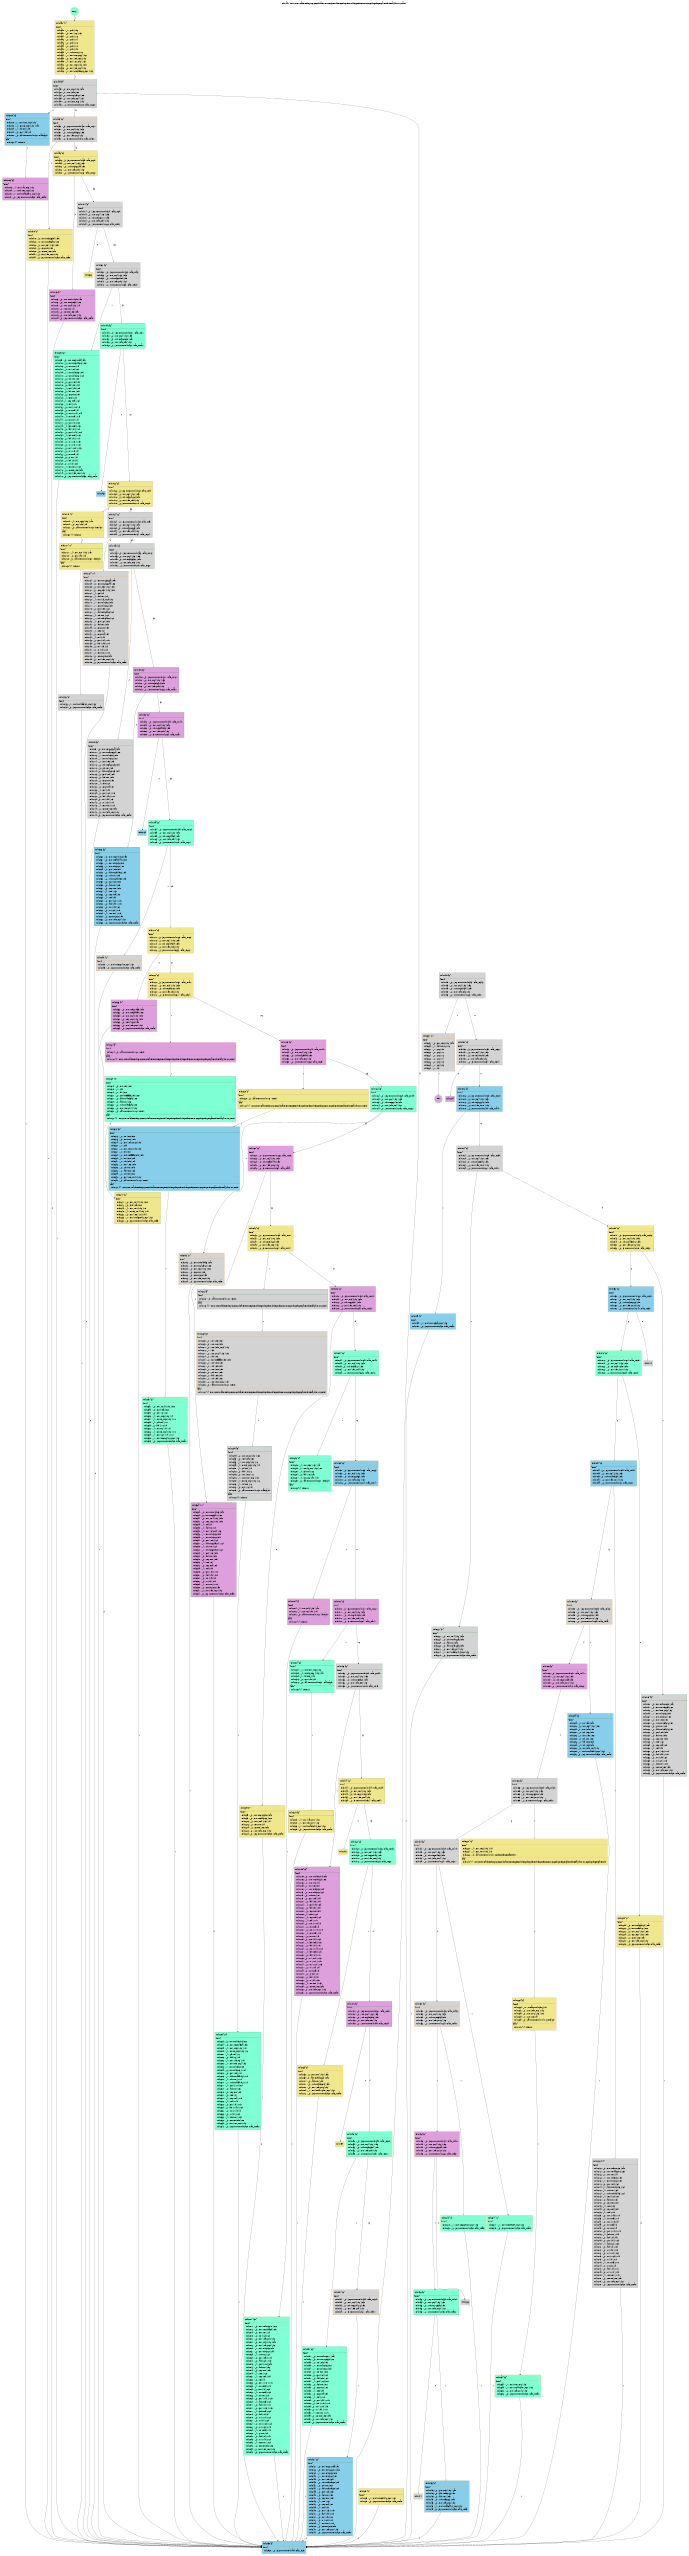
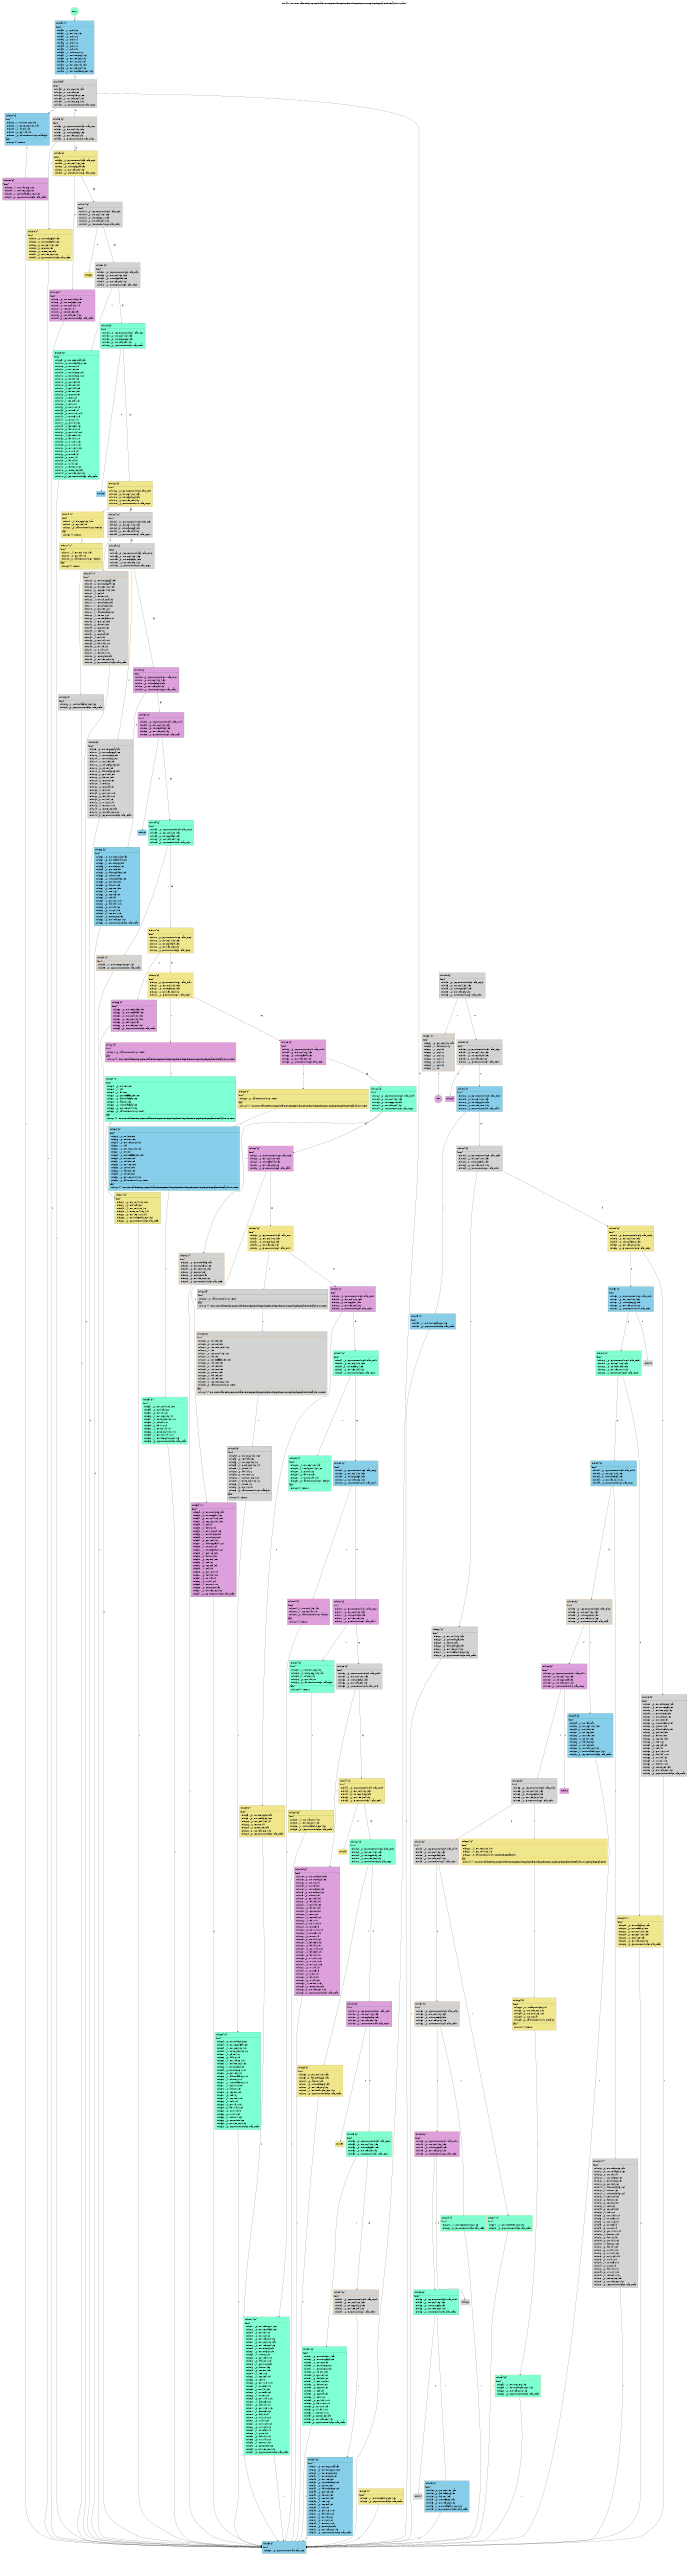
(75, 48) -> (75, 48)
none -> (564, 1791)
